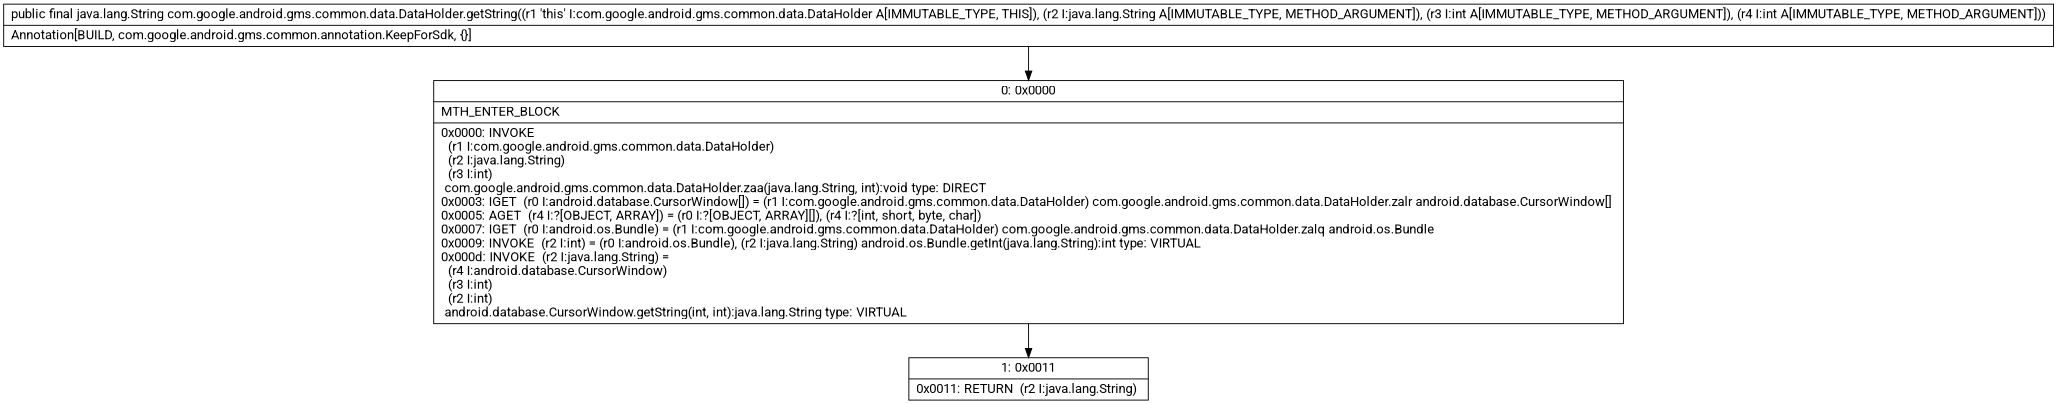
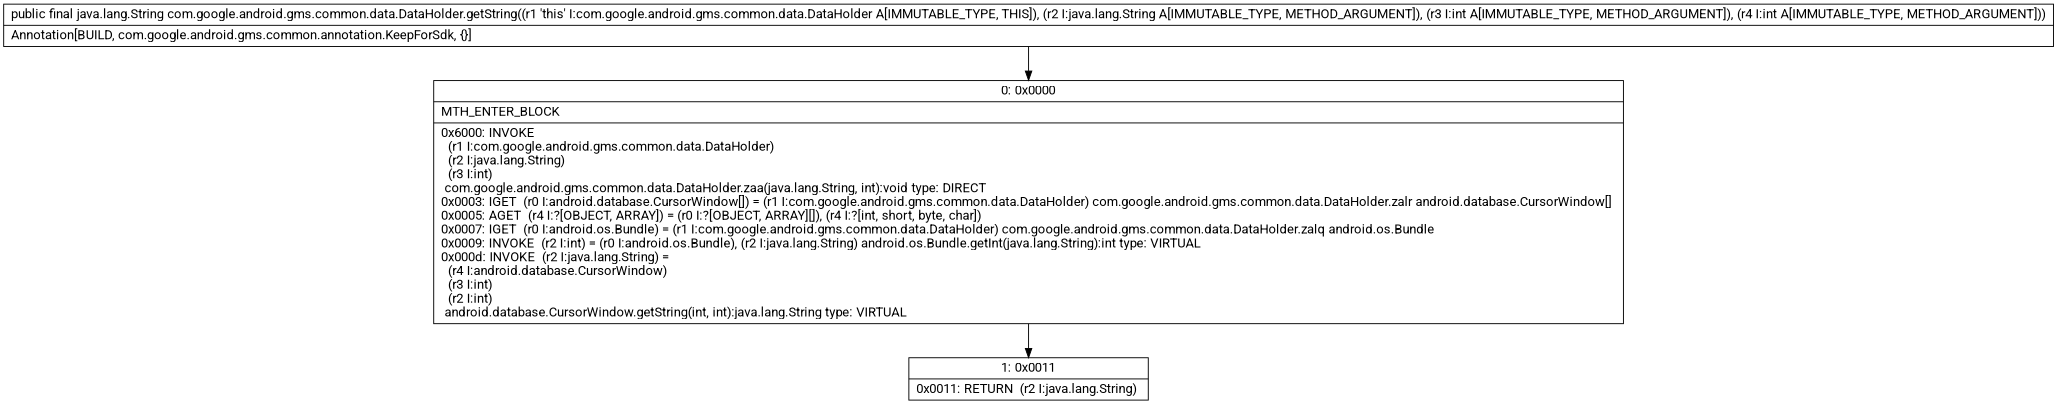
(491, 133) -> (491, 133)
